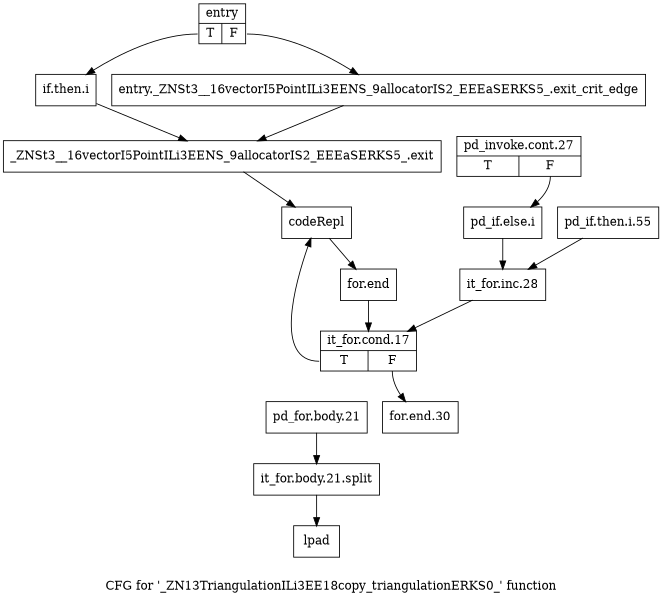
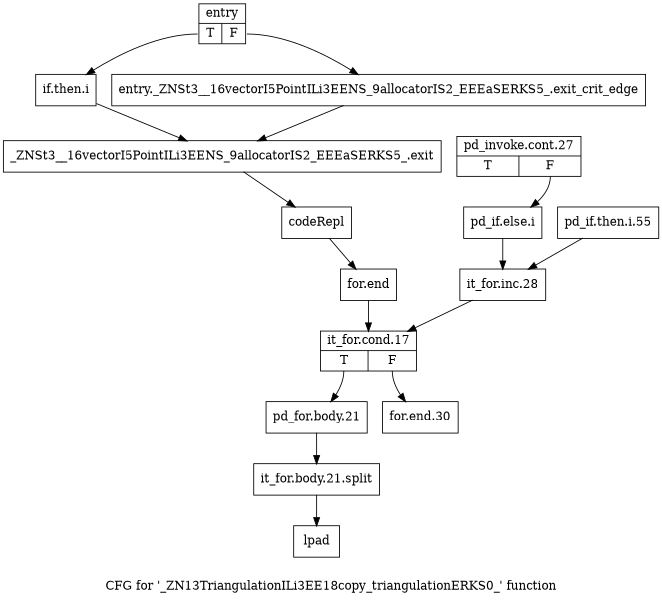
(292, 310) -> (341, 383)
